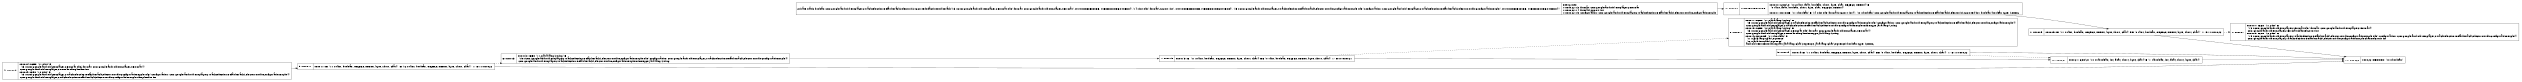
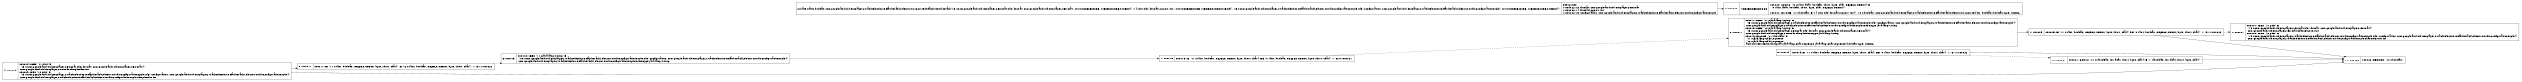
(1754, 9) -> (1754, 9)
(2056, 21) -> (2022, 32)
(1764, 41) -> (1765, 41)
(1701, 59) -> none
(1419, 68) -> (1317, 75)
